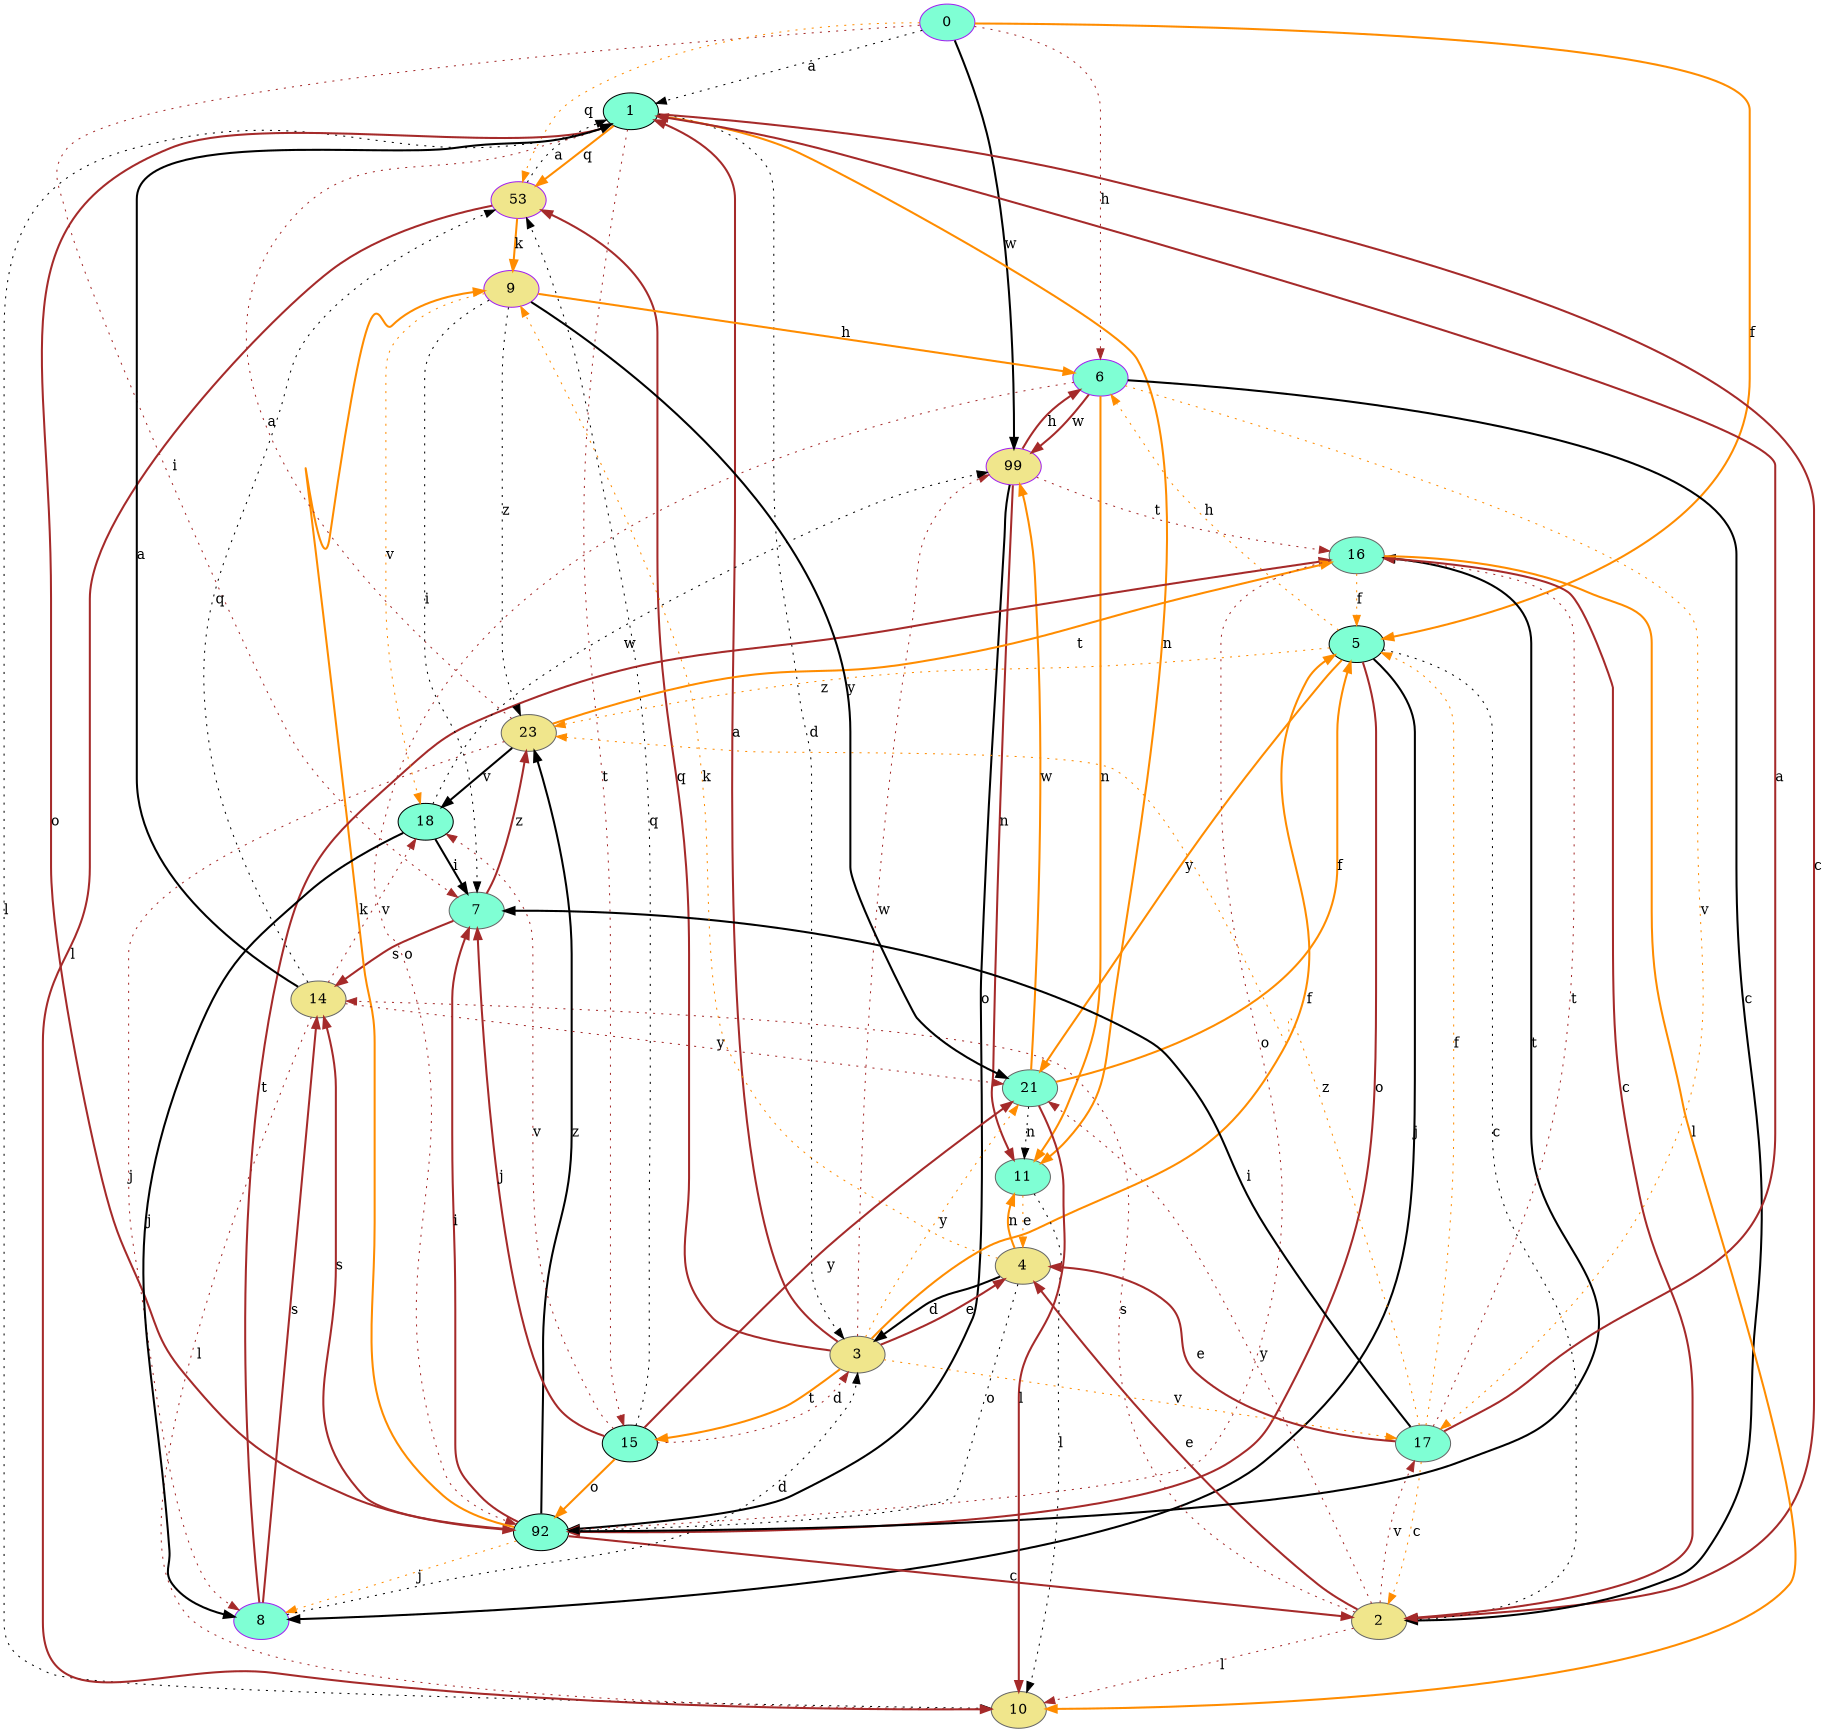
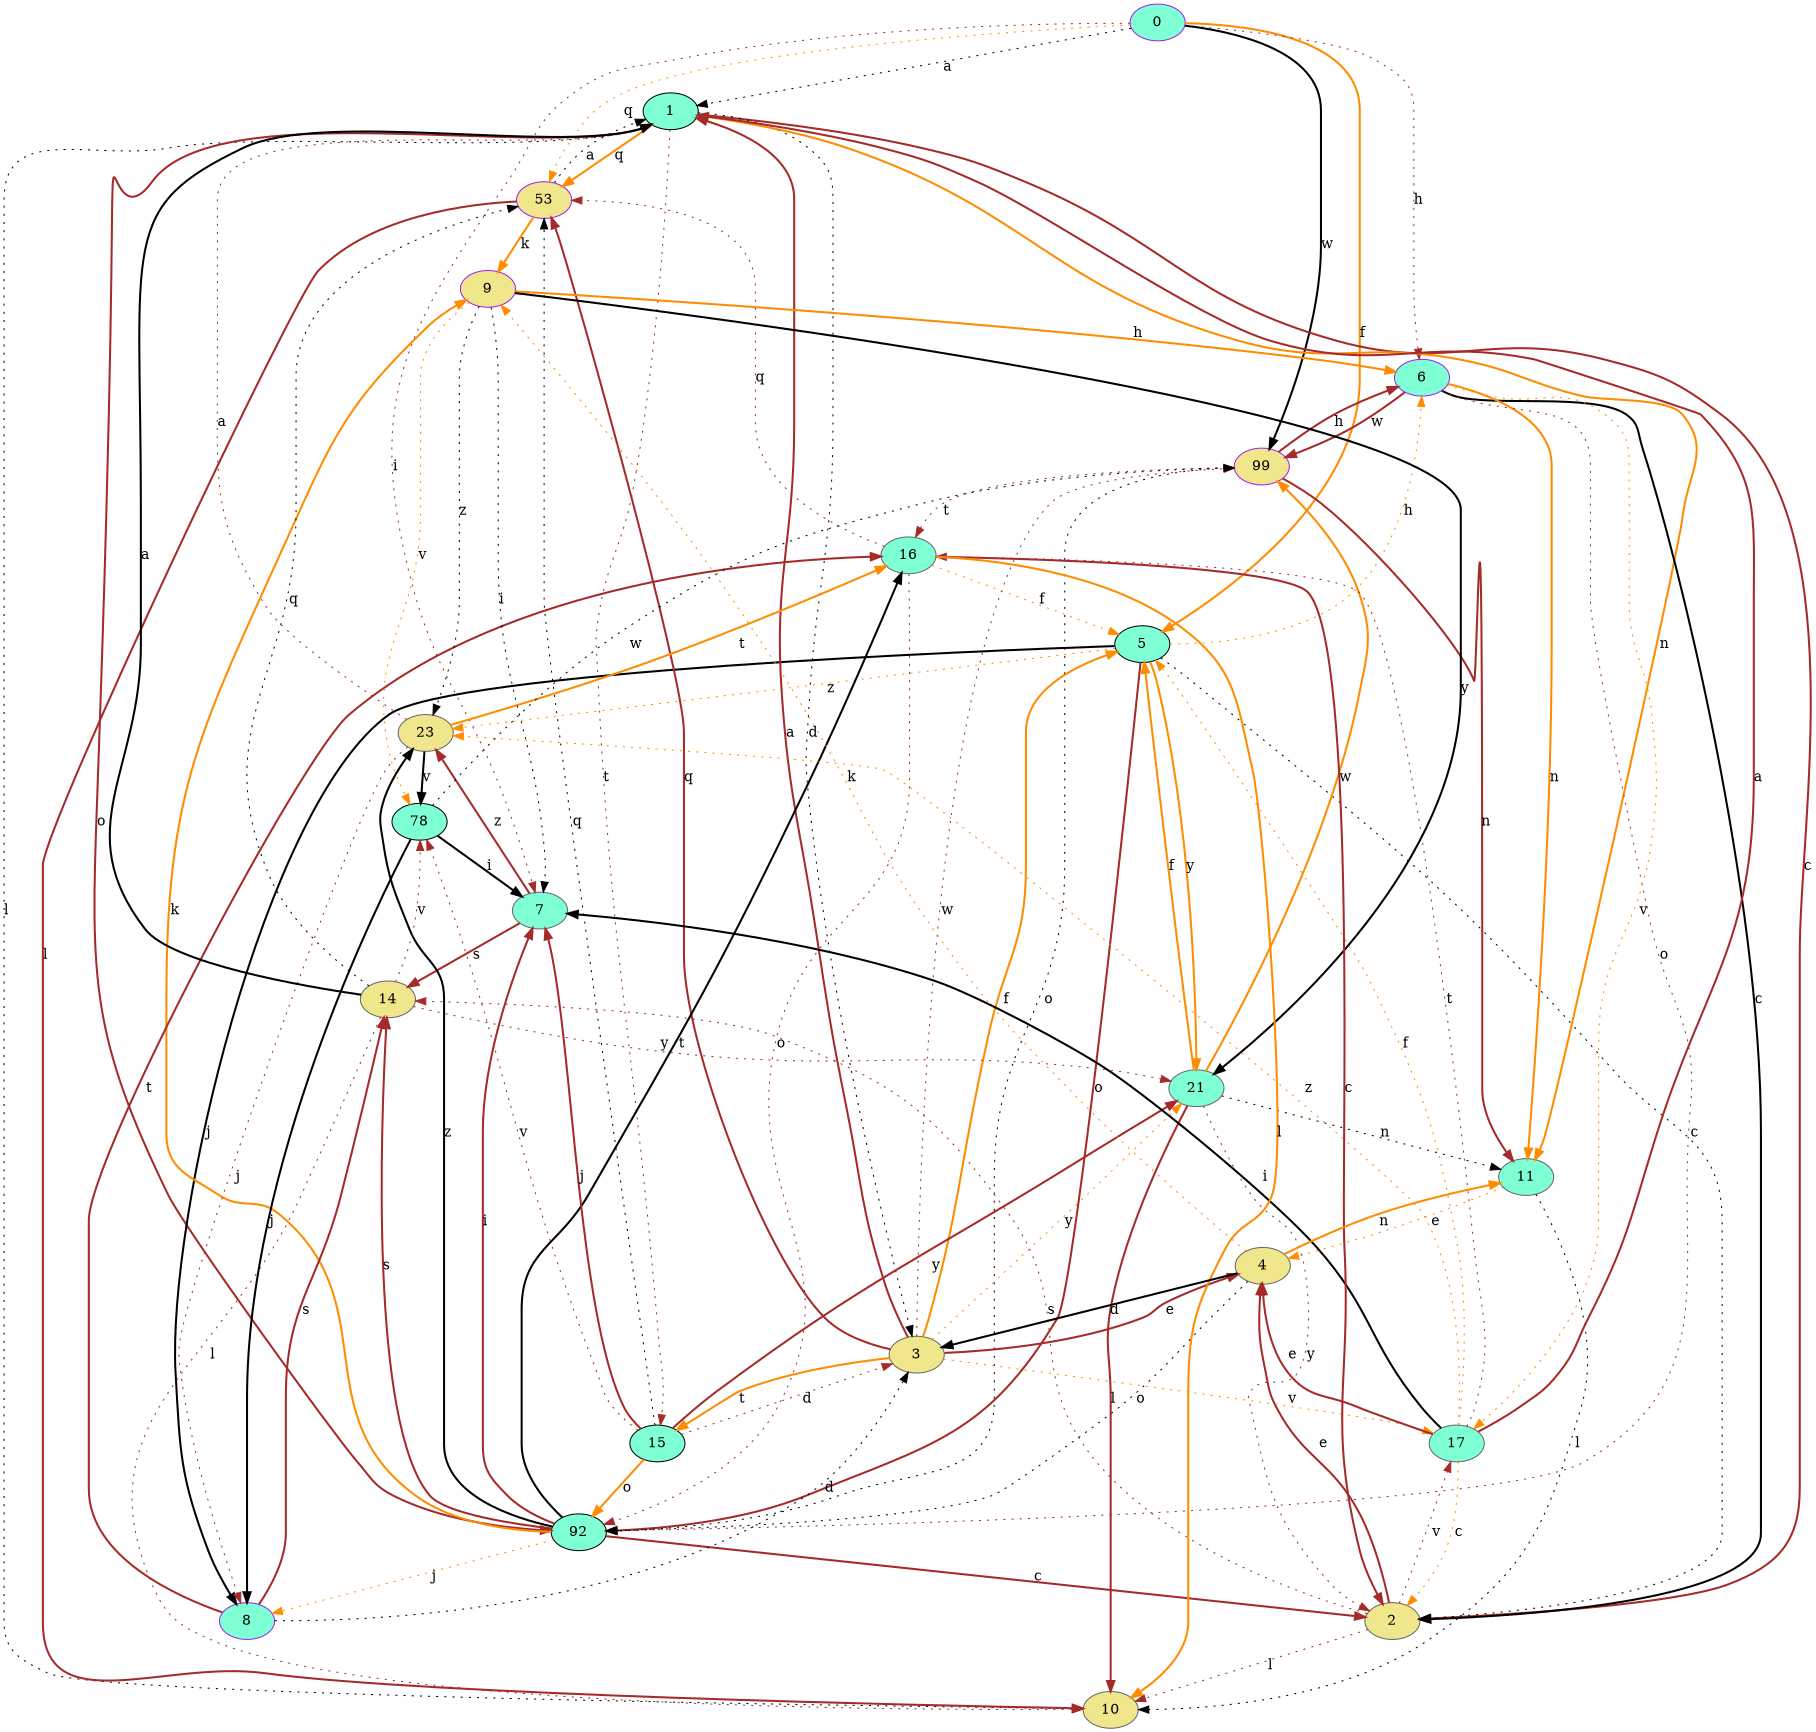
none -> (755, 343)
(426, 822) -> (420, 822)
(982, 1140) -> (1007, 1082)
(1242, 1336) -> (1303, 1360)
